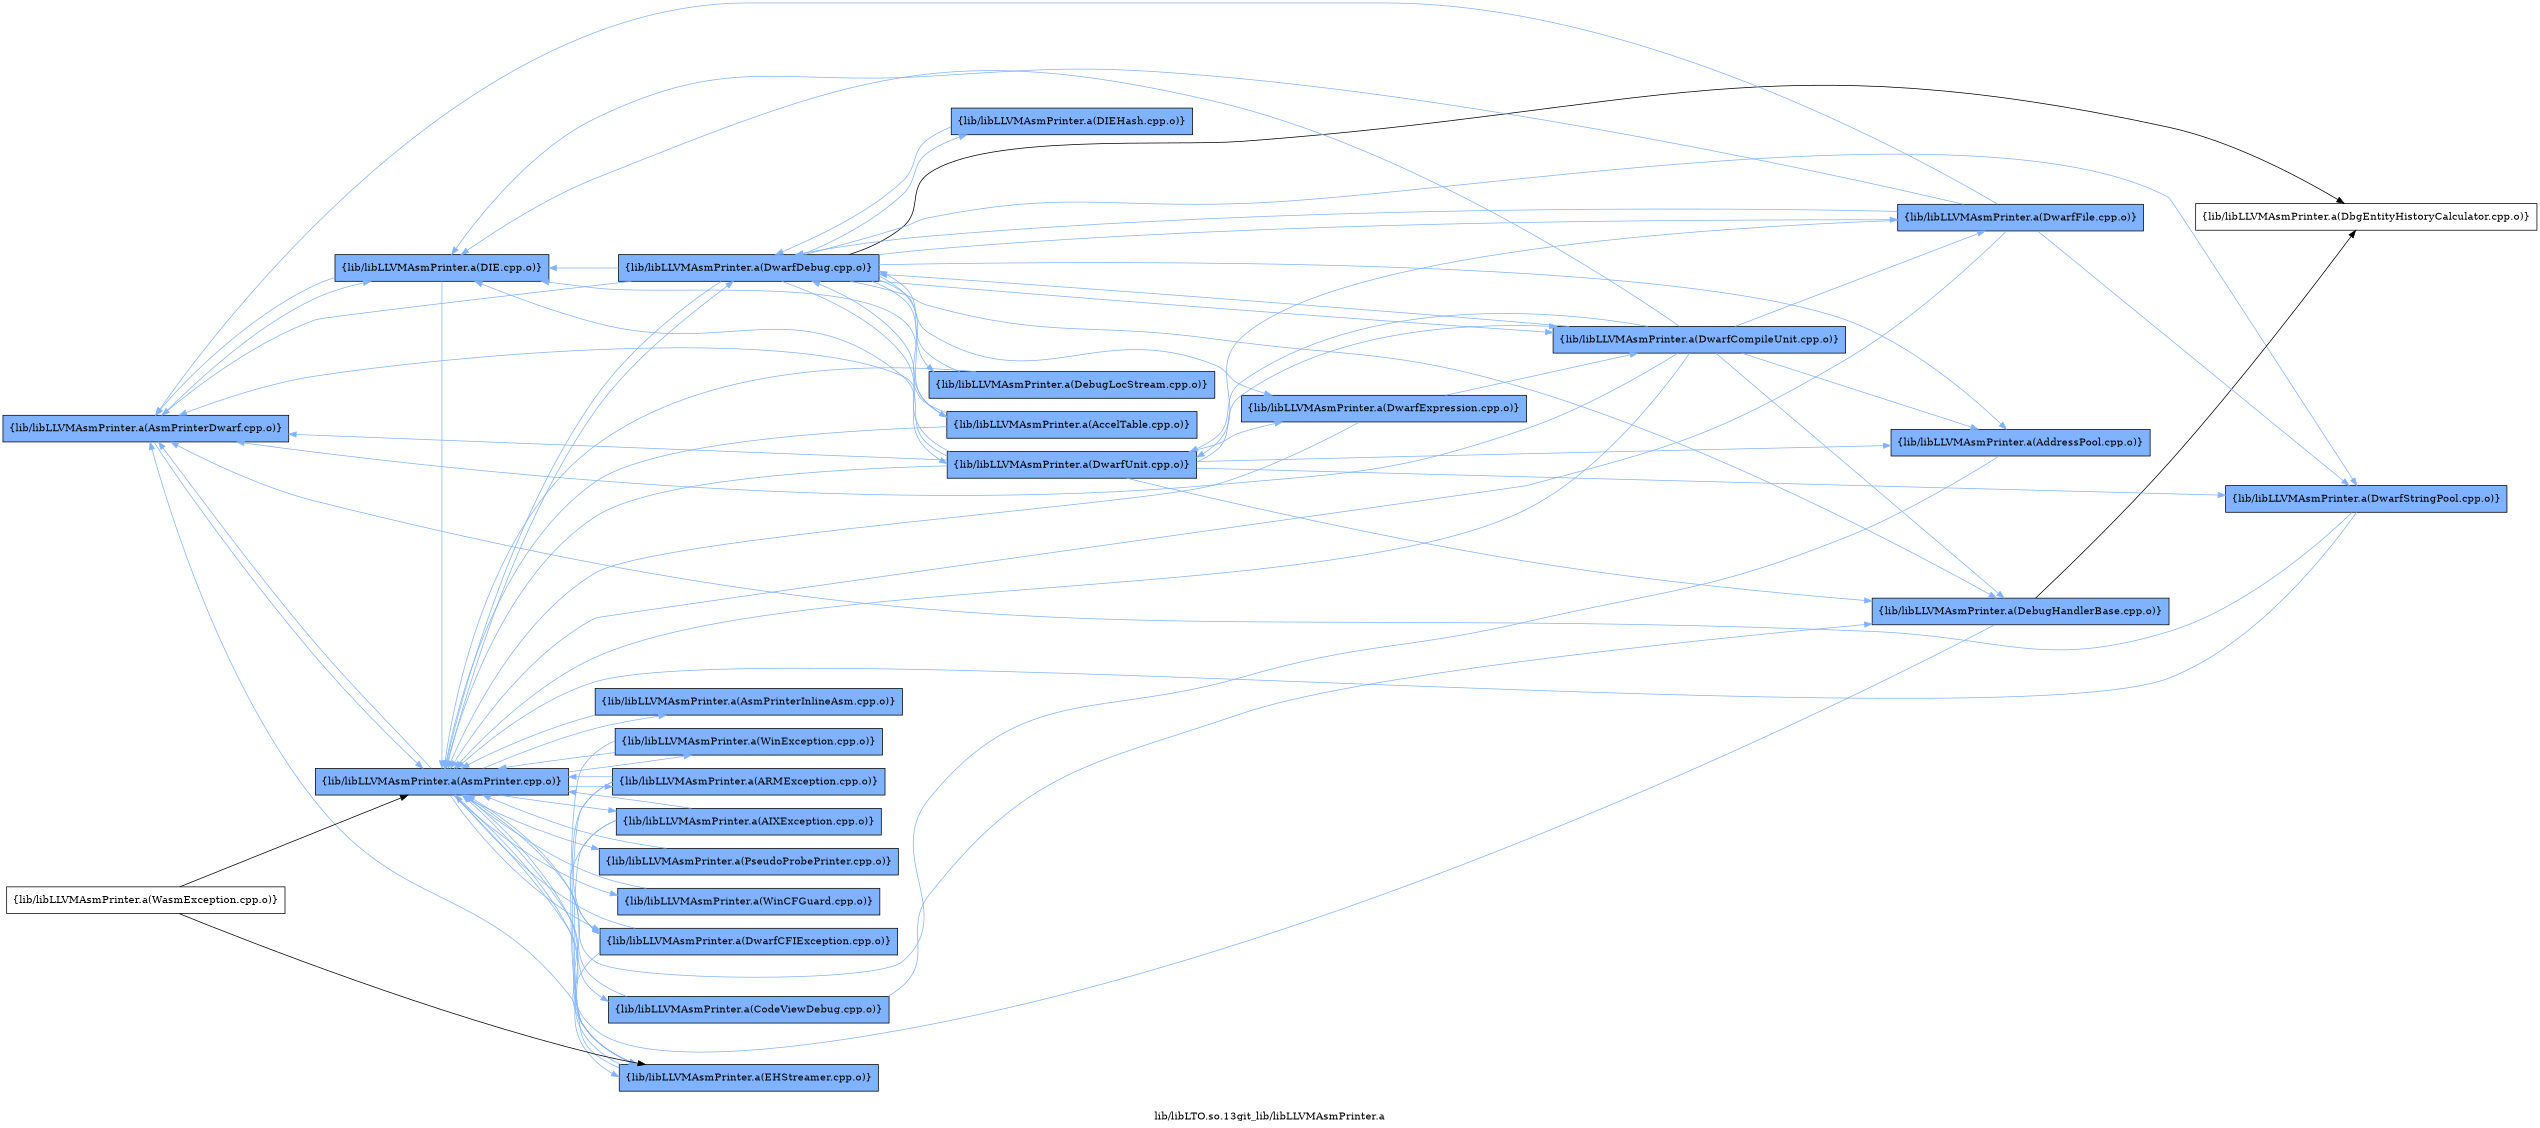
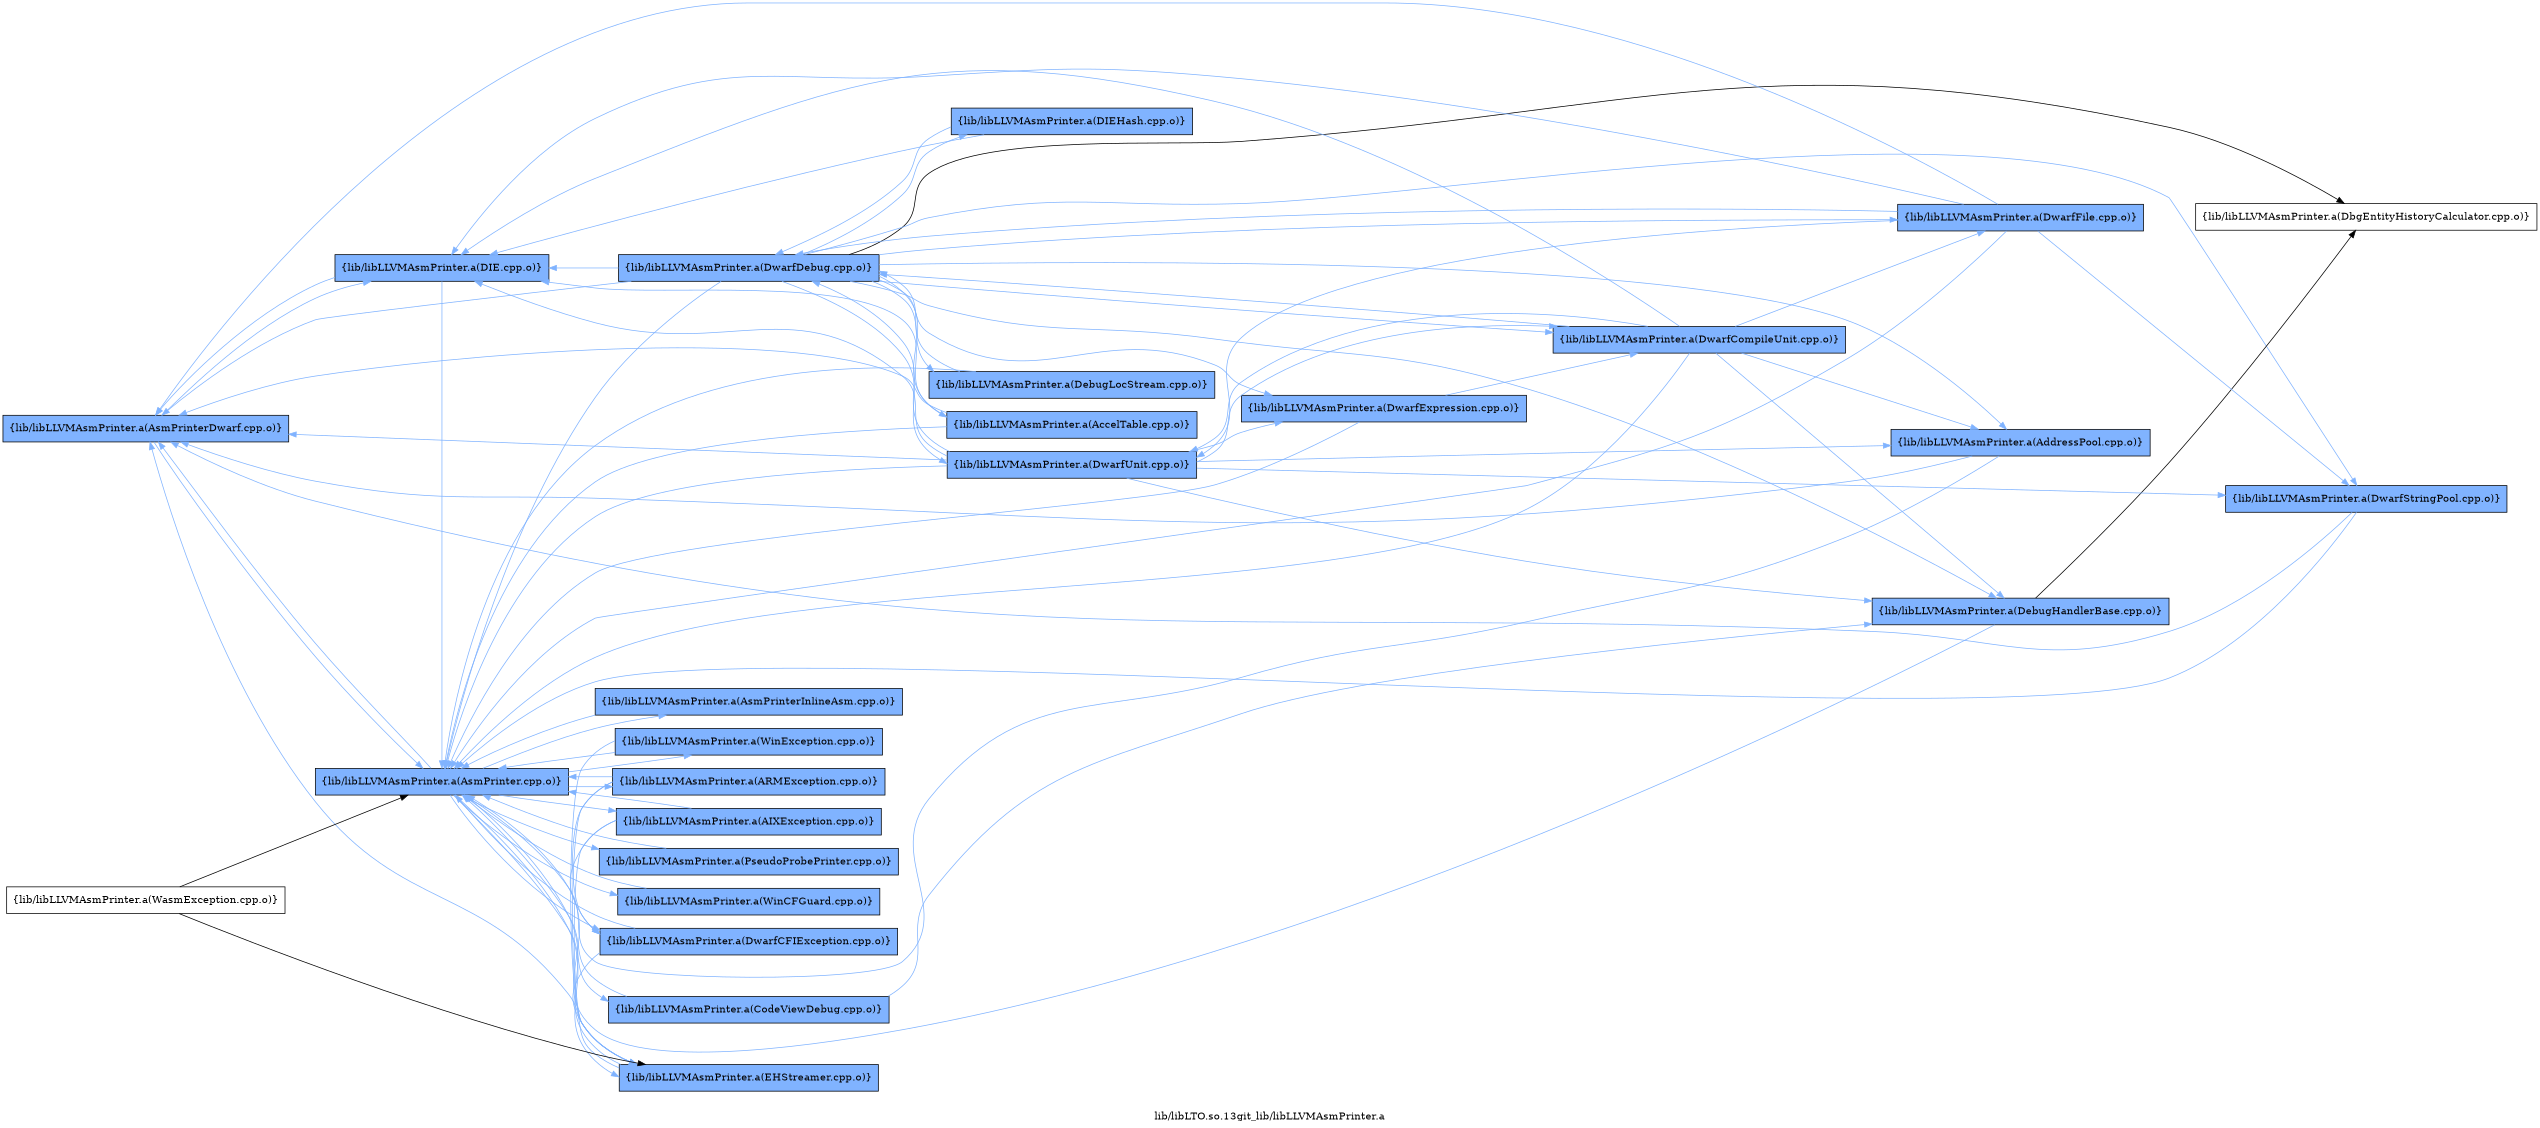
none -> (740, 189)
(972, 495) -> (1079, 518)
(531, 526) -> none
